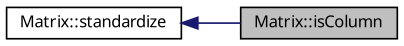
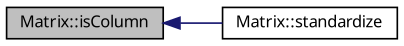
(219, 23) -> (201, 23)
